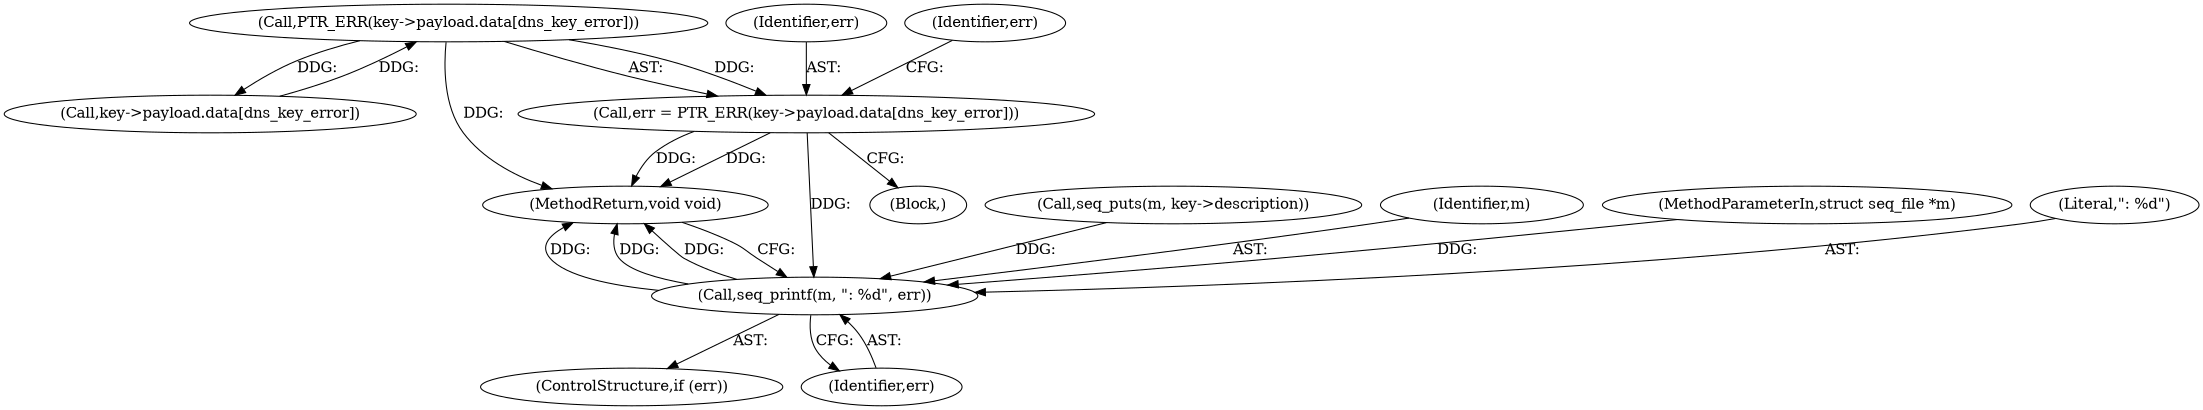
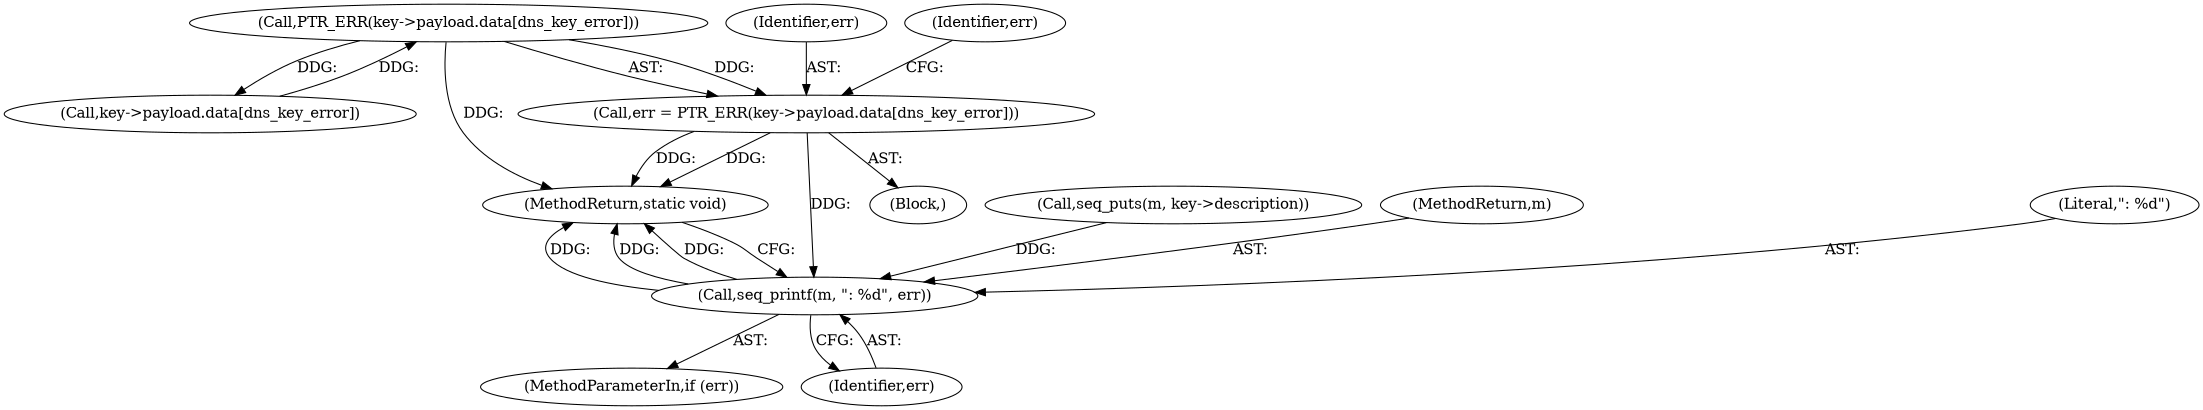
(888, 159) -> (888, 159)
(625, 205) -> (625, 205)
(1482, 205) -> (1482, 205)
(1807, 205) -> none
(632, 387) -> (632, 387)
